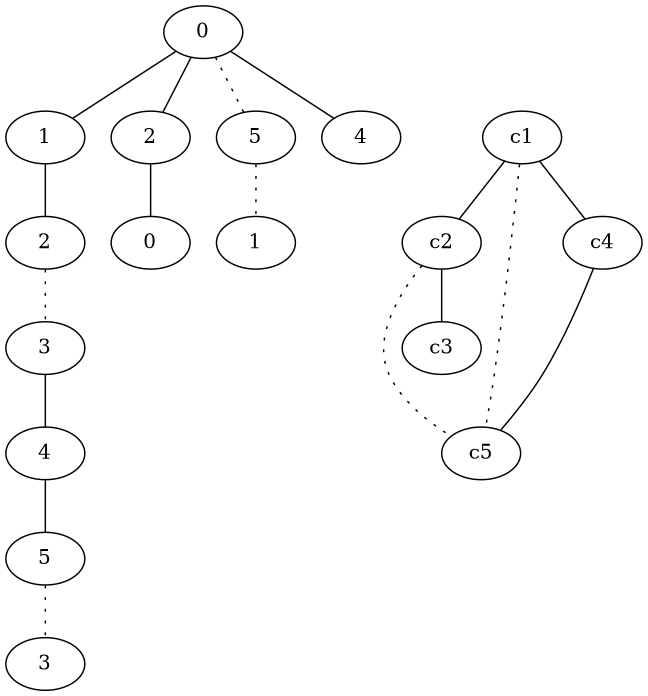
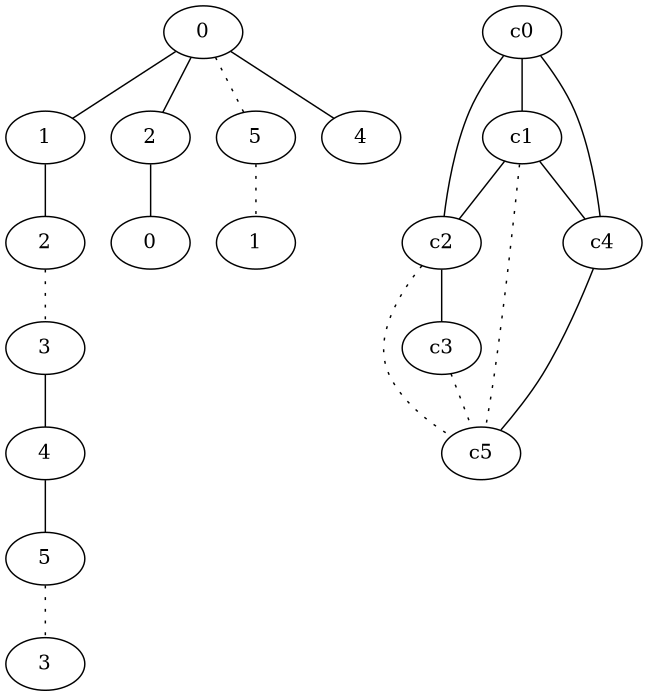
none -> (522, 32)
none -> (461, 400)
